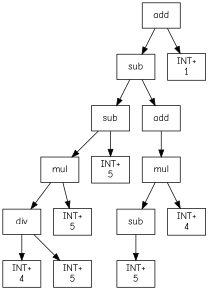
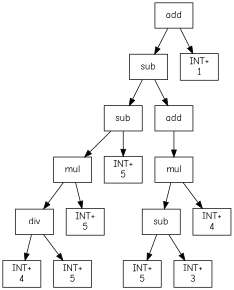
none -> (193, 274)
